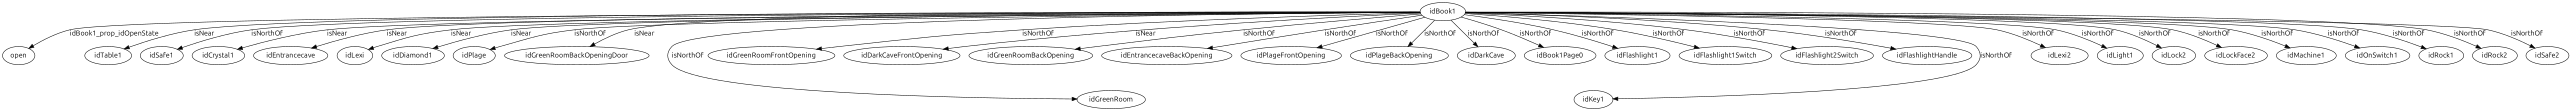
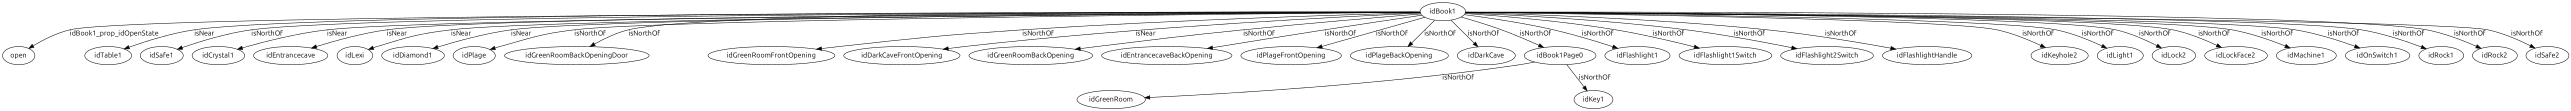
(833, 27) -> (1343, 85)
(644, 34) -> (644, 34)
(1912, 34) -> (1575, 76)
(2060, 56) -> (2060, 56)
